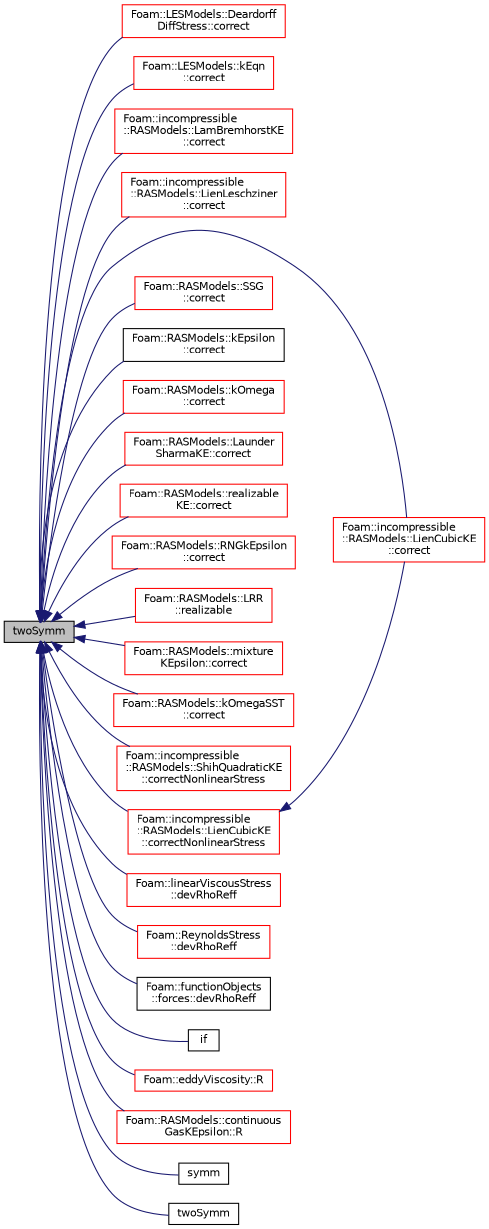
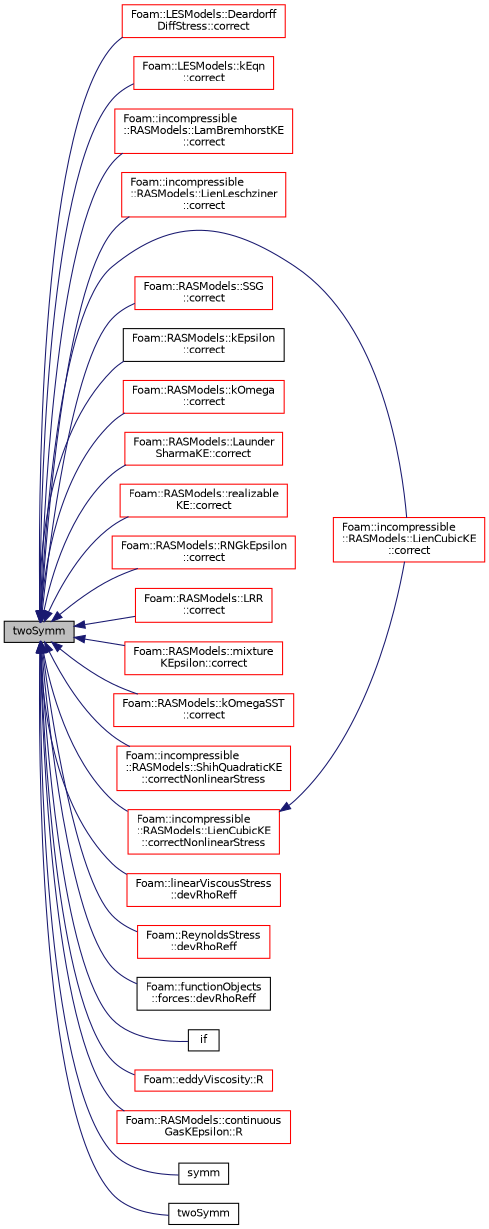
(204, 605) -> (204, 605)
